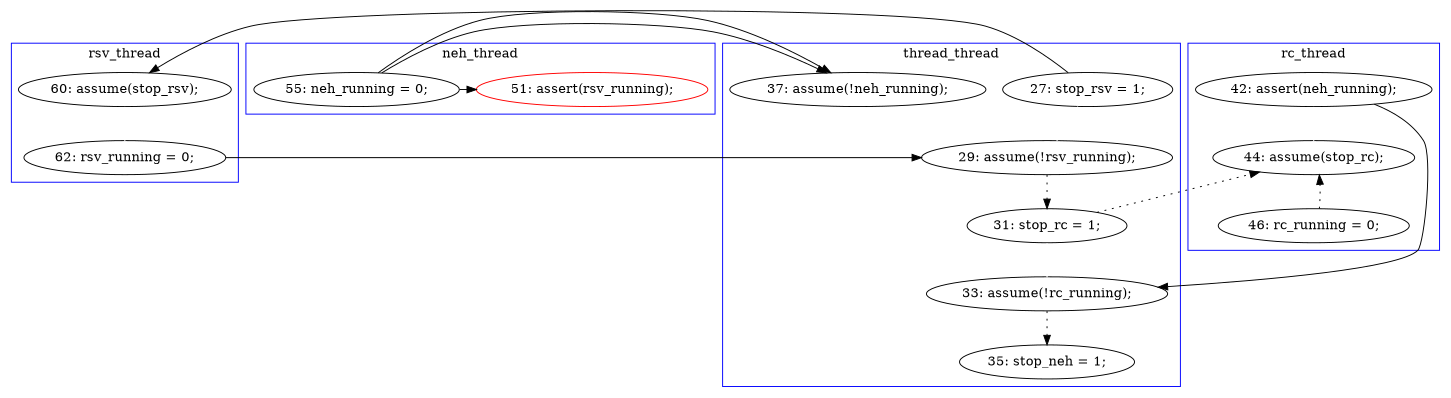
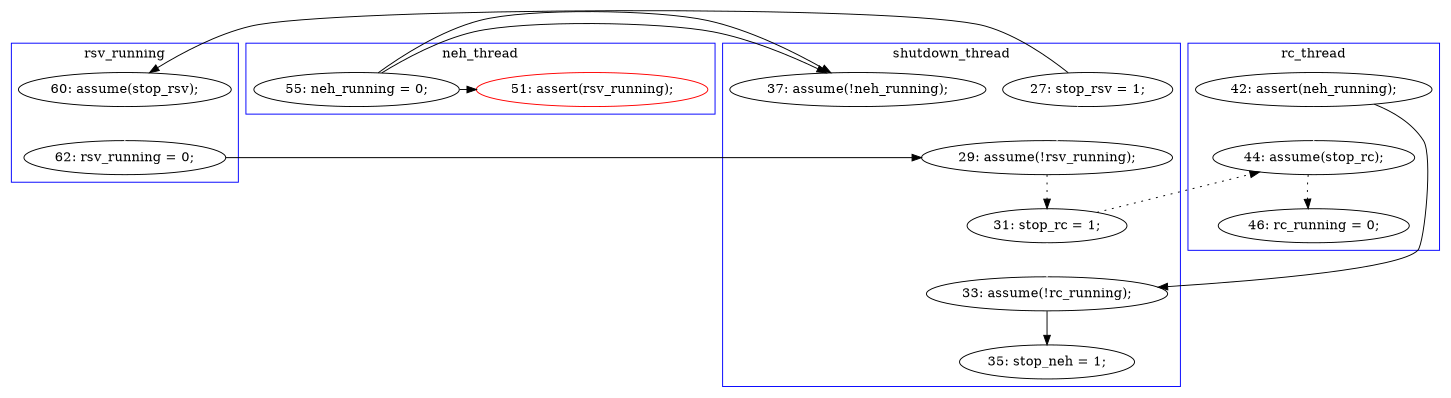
(125, 54) -> (125, 54)
(952, 54) -> (952, 54)
(1320, 197) -> (1307, 187)
(1047, 323) -> (1047, 323)
